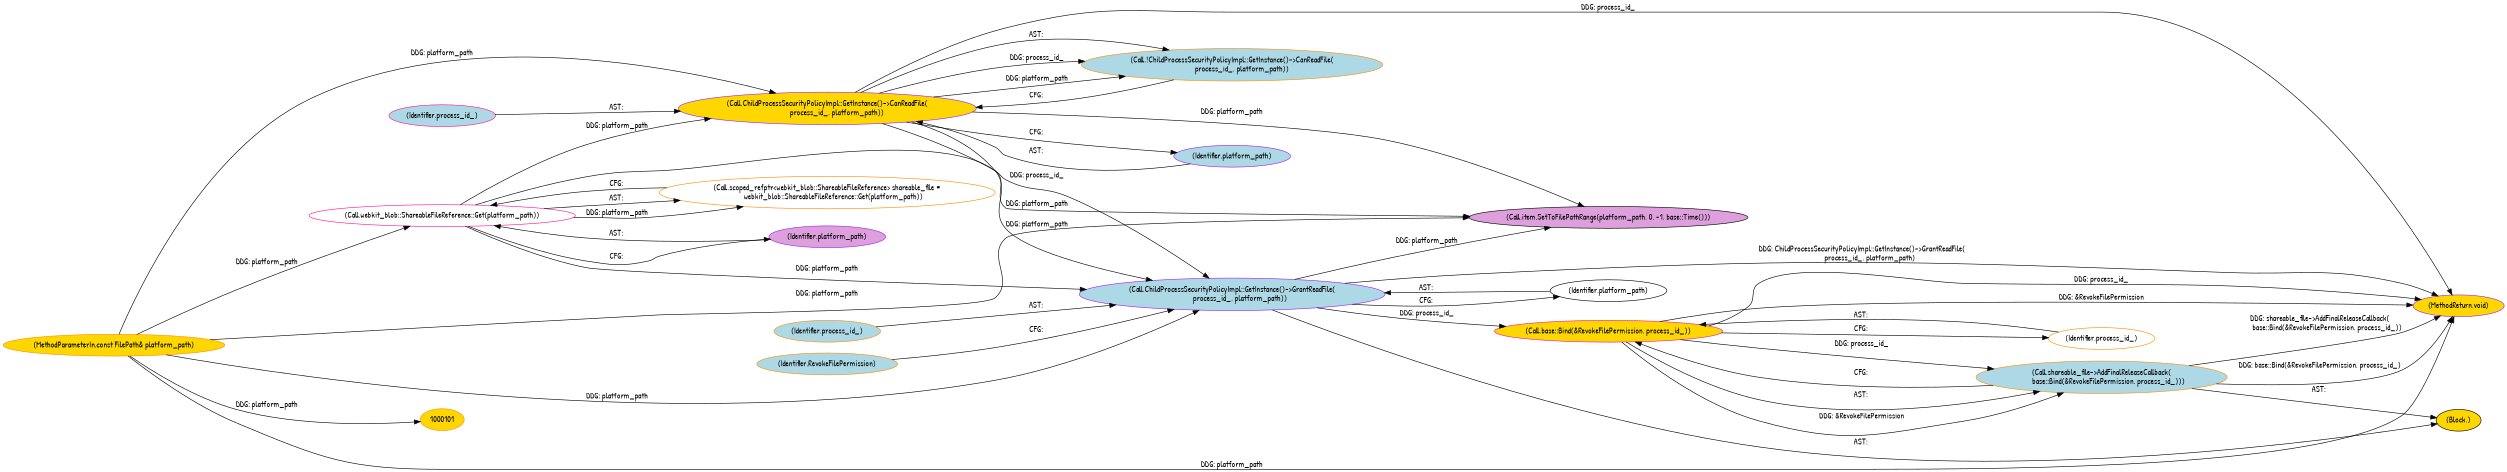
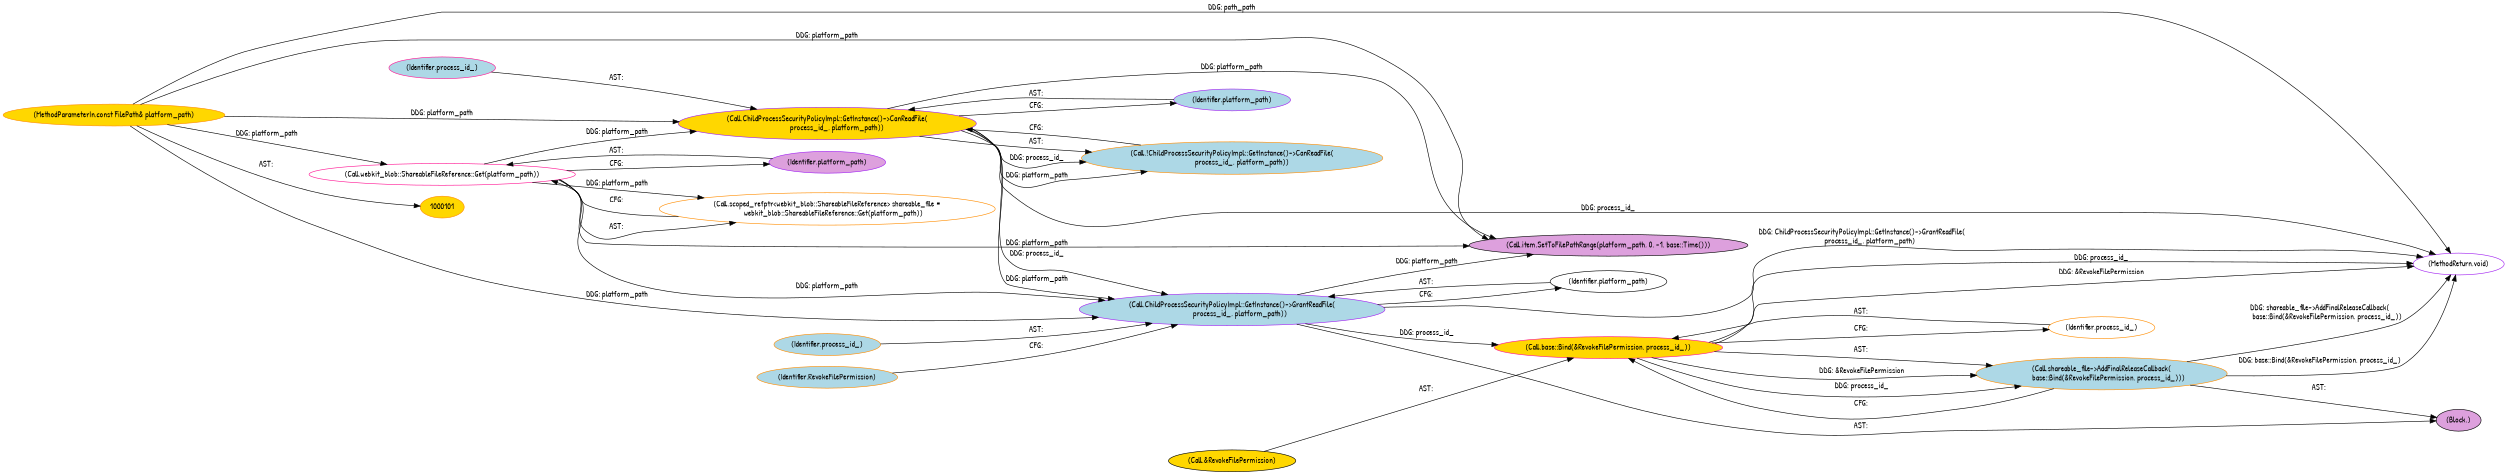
(2459, 306) -> (2459, 264)
(267, 405) -> (267, 164)
(2459, 420) -> (2459, 420)
none -> (1232, 461)
(1232, 465) -> (1232, 8)
